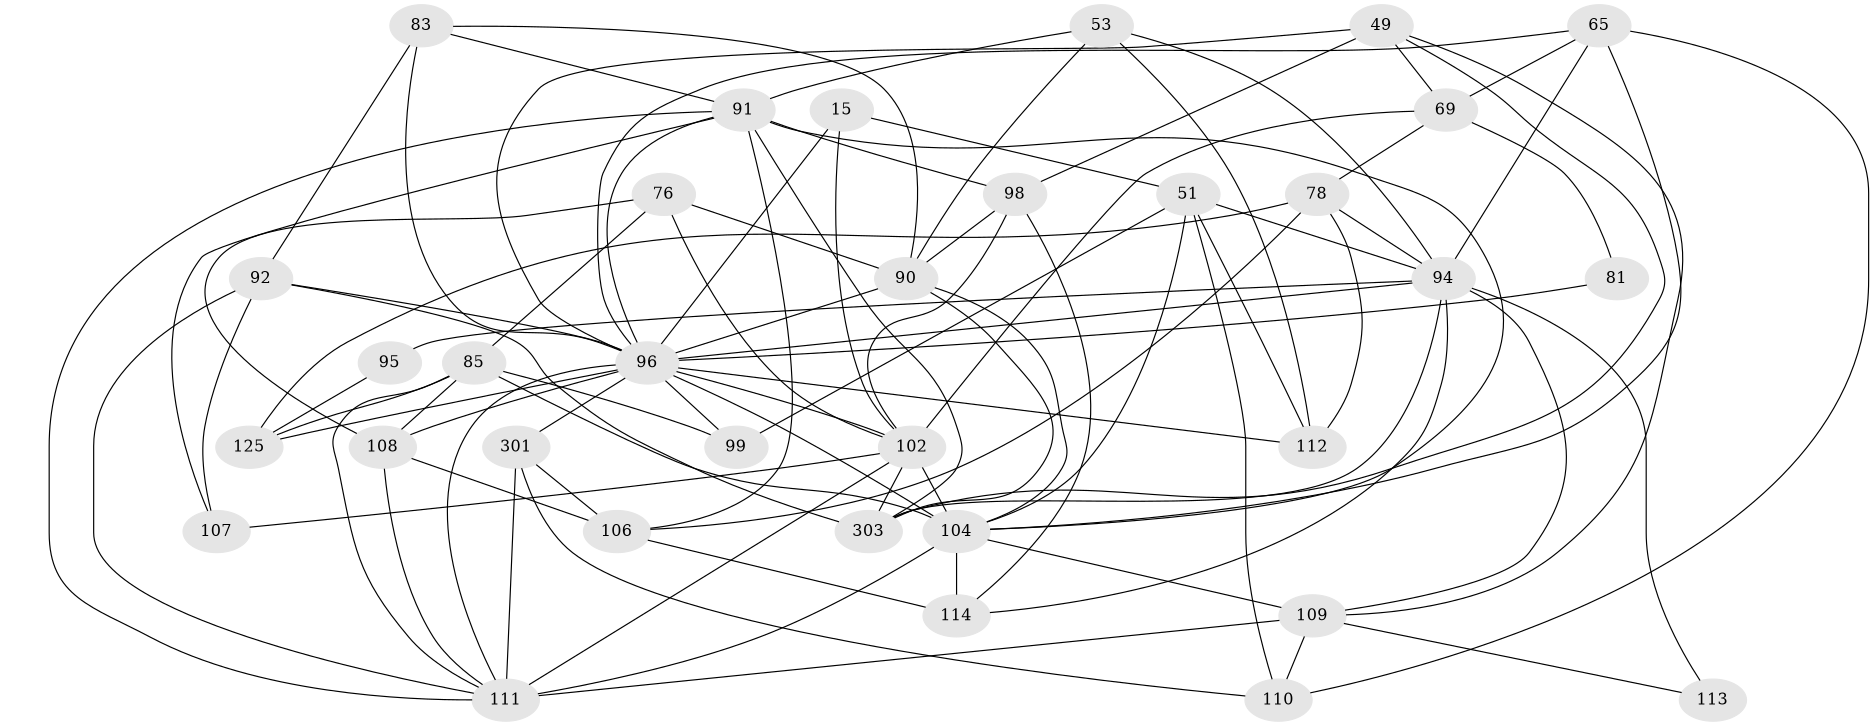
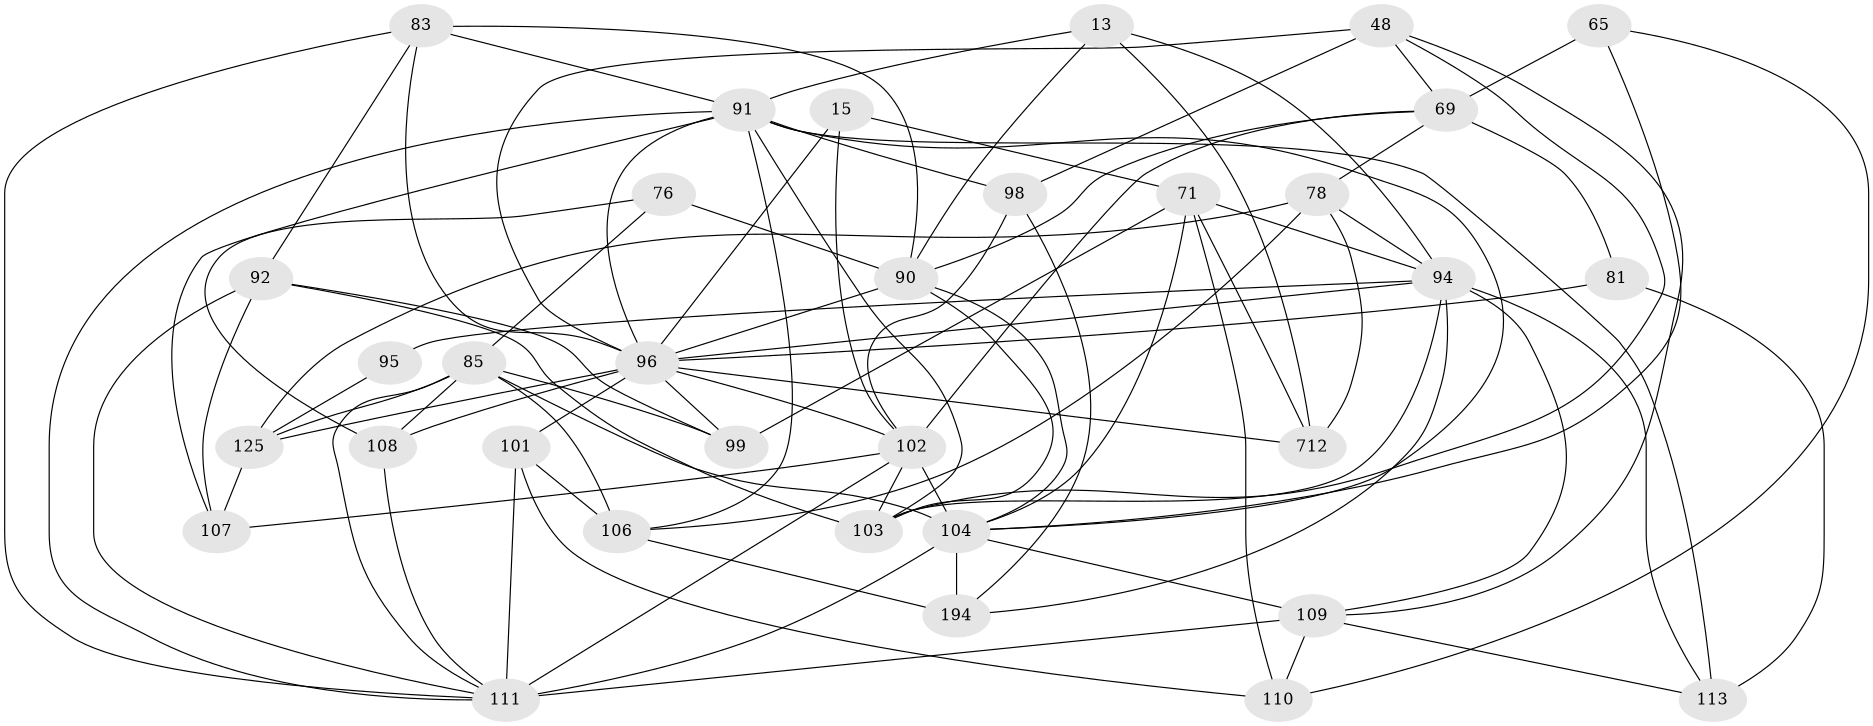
(1102, 26) -> (1102, 26)
(1382, 26) -> (1382, 26)
(858, 59) -> none
(1518, 158) -> none
none -> (1401, 167)
(1188, 194) -> (1188, 194)
(969, 230) -> (1161, 153)
(450, 311) -> (556, 343)
(769, 368) -> none
(806, 441) -> none
(516, 447) -> (516, 447)
(1313, 447) -> (1313, 447)
none -> (1824, 456)
(454, 464) -> (5, 416)
none -> (233, 489)
(500, 489) -> (567, 433)
(869, 532) -> (869, 532)
(957, 616) -> (957, 616)
